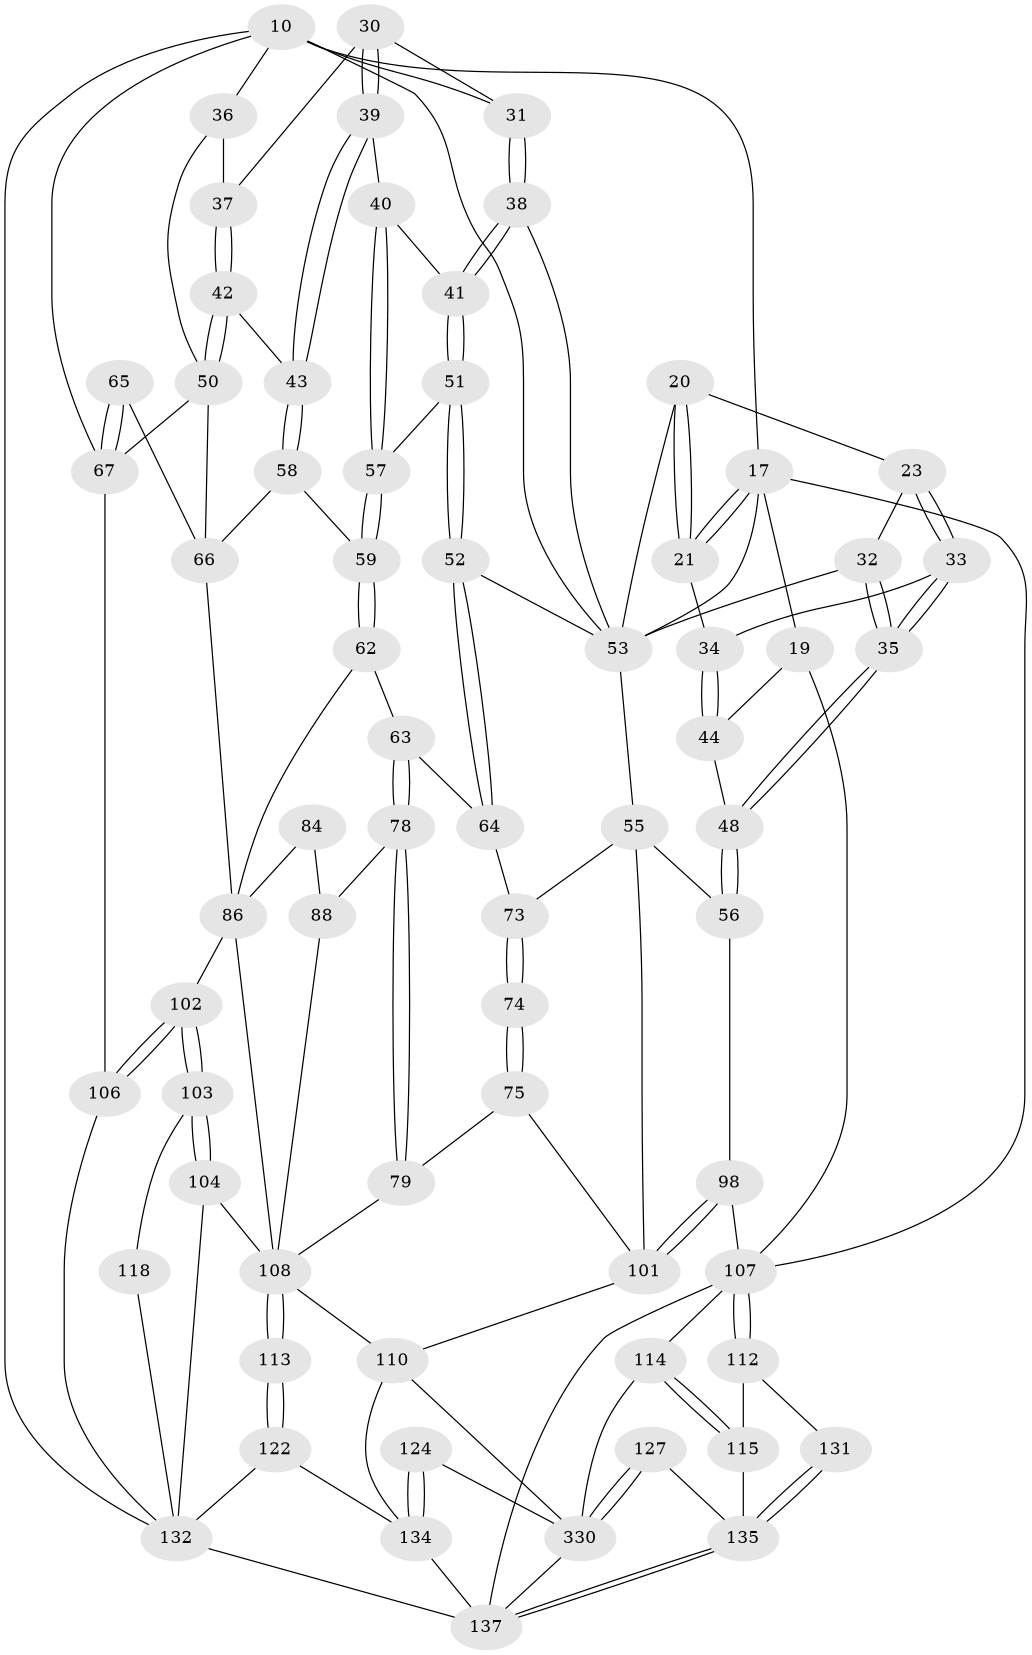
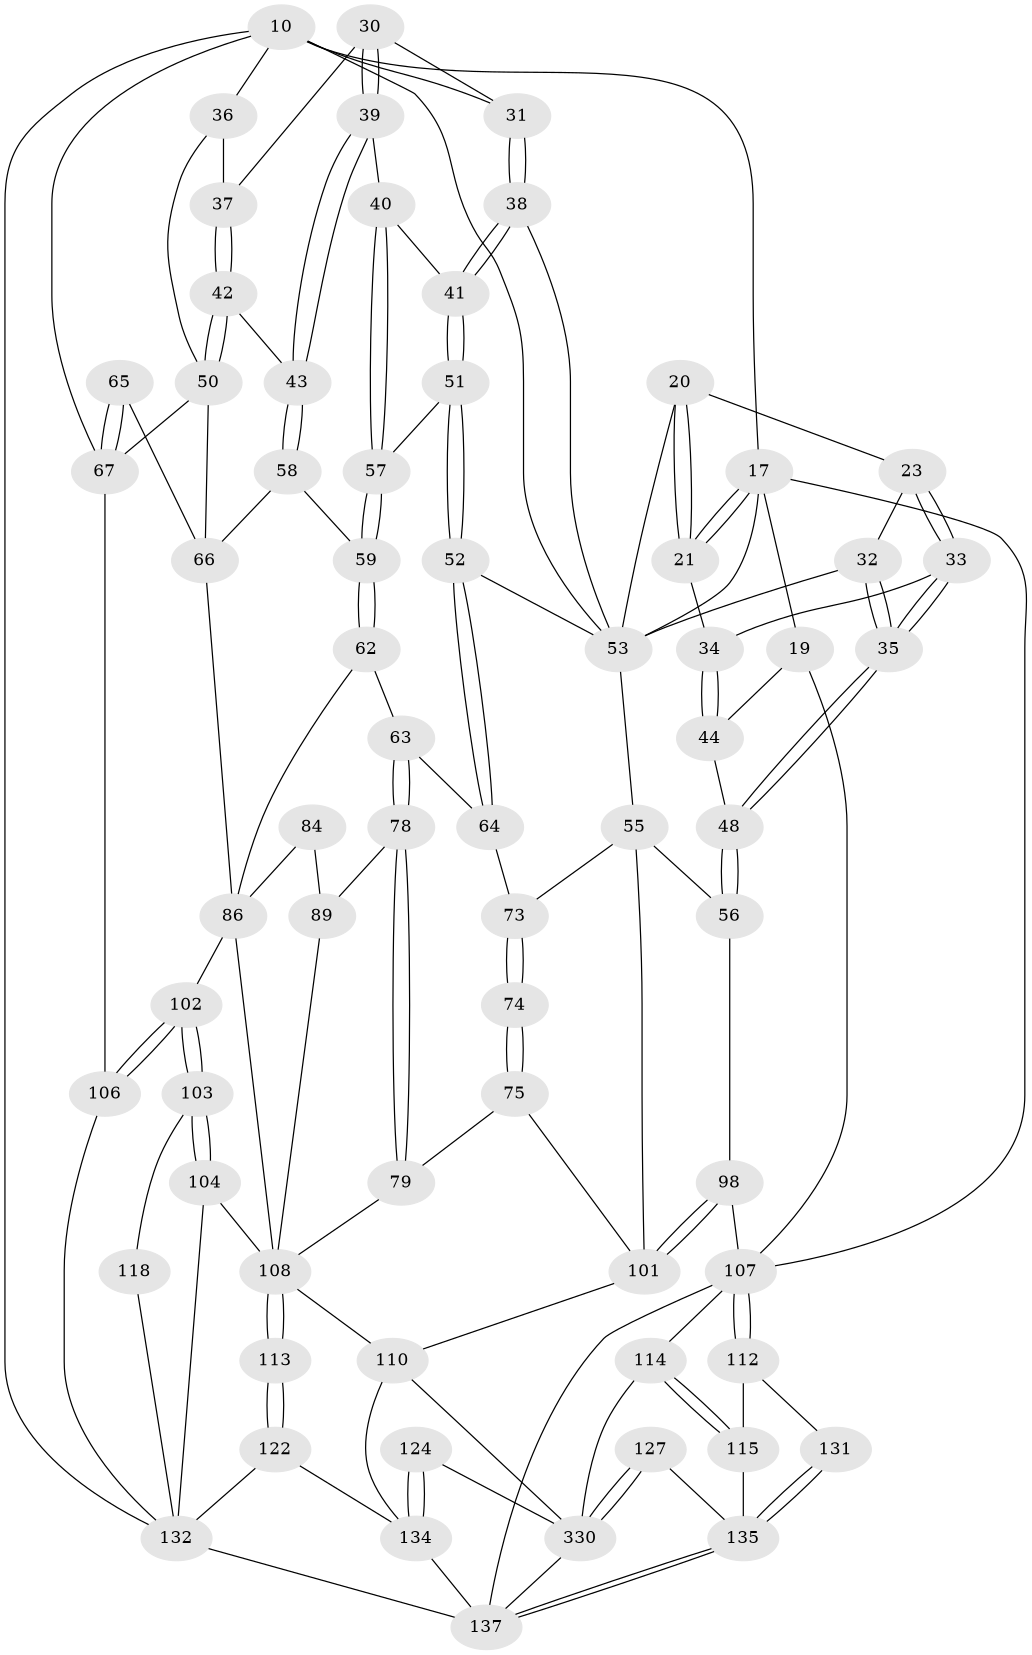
(322, 916) -> (322, 916)
